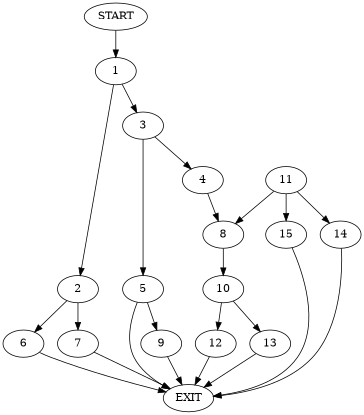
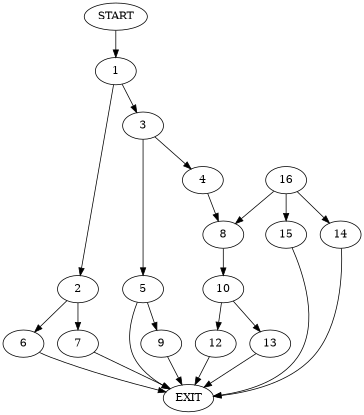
(286, 180) -> (286, 180)
